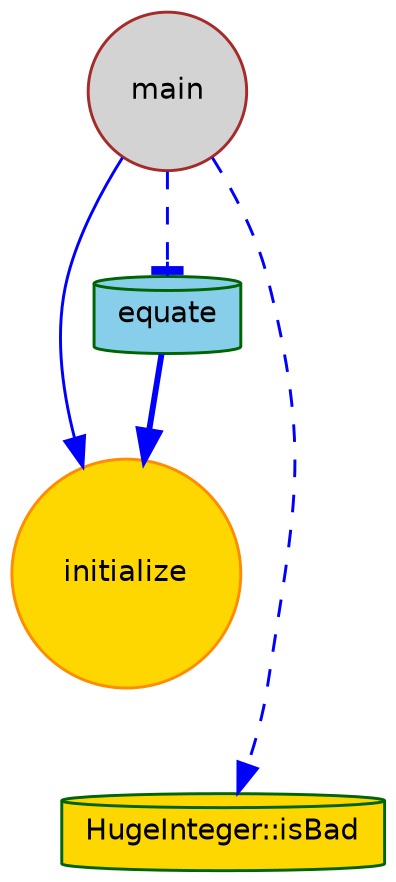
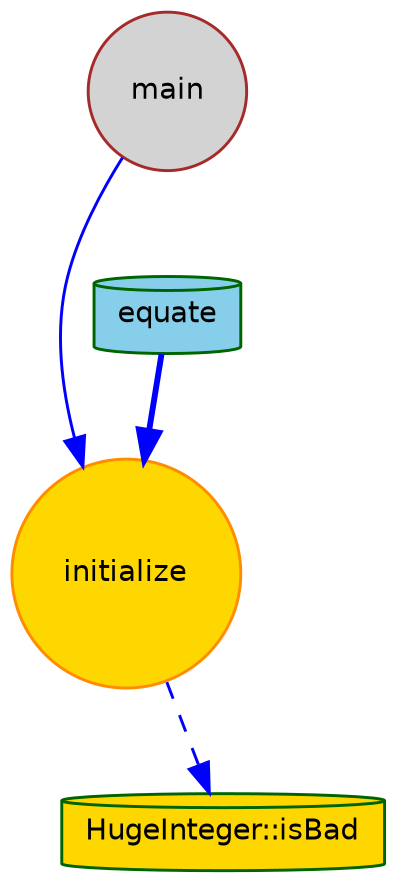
(167, 217) -> none
(294, 456) -> (183, 724)
